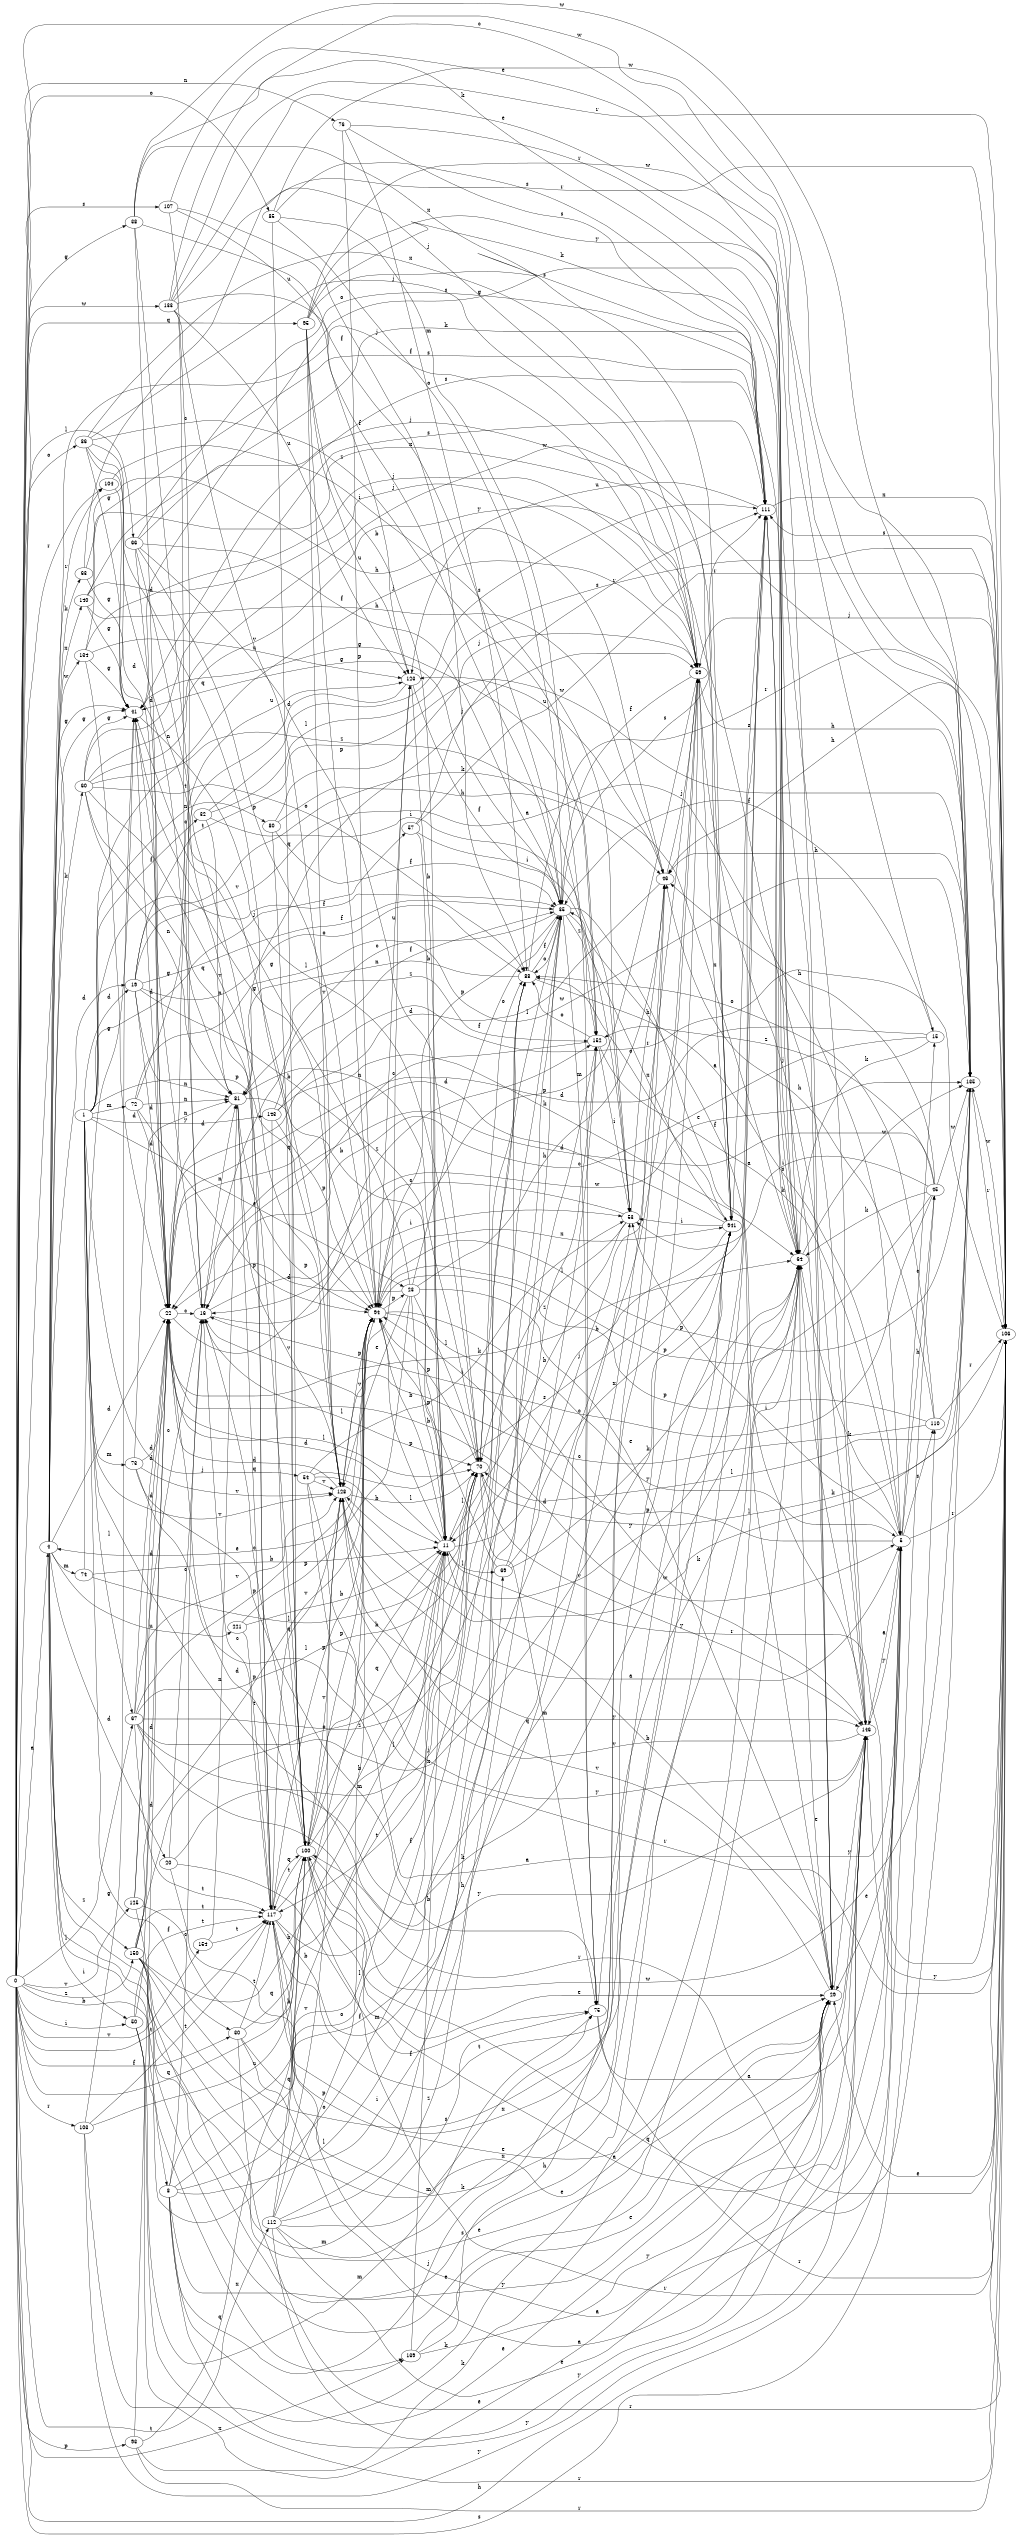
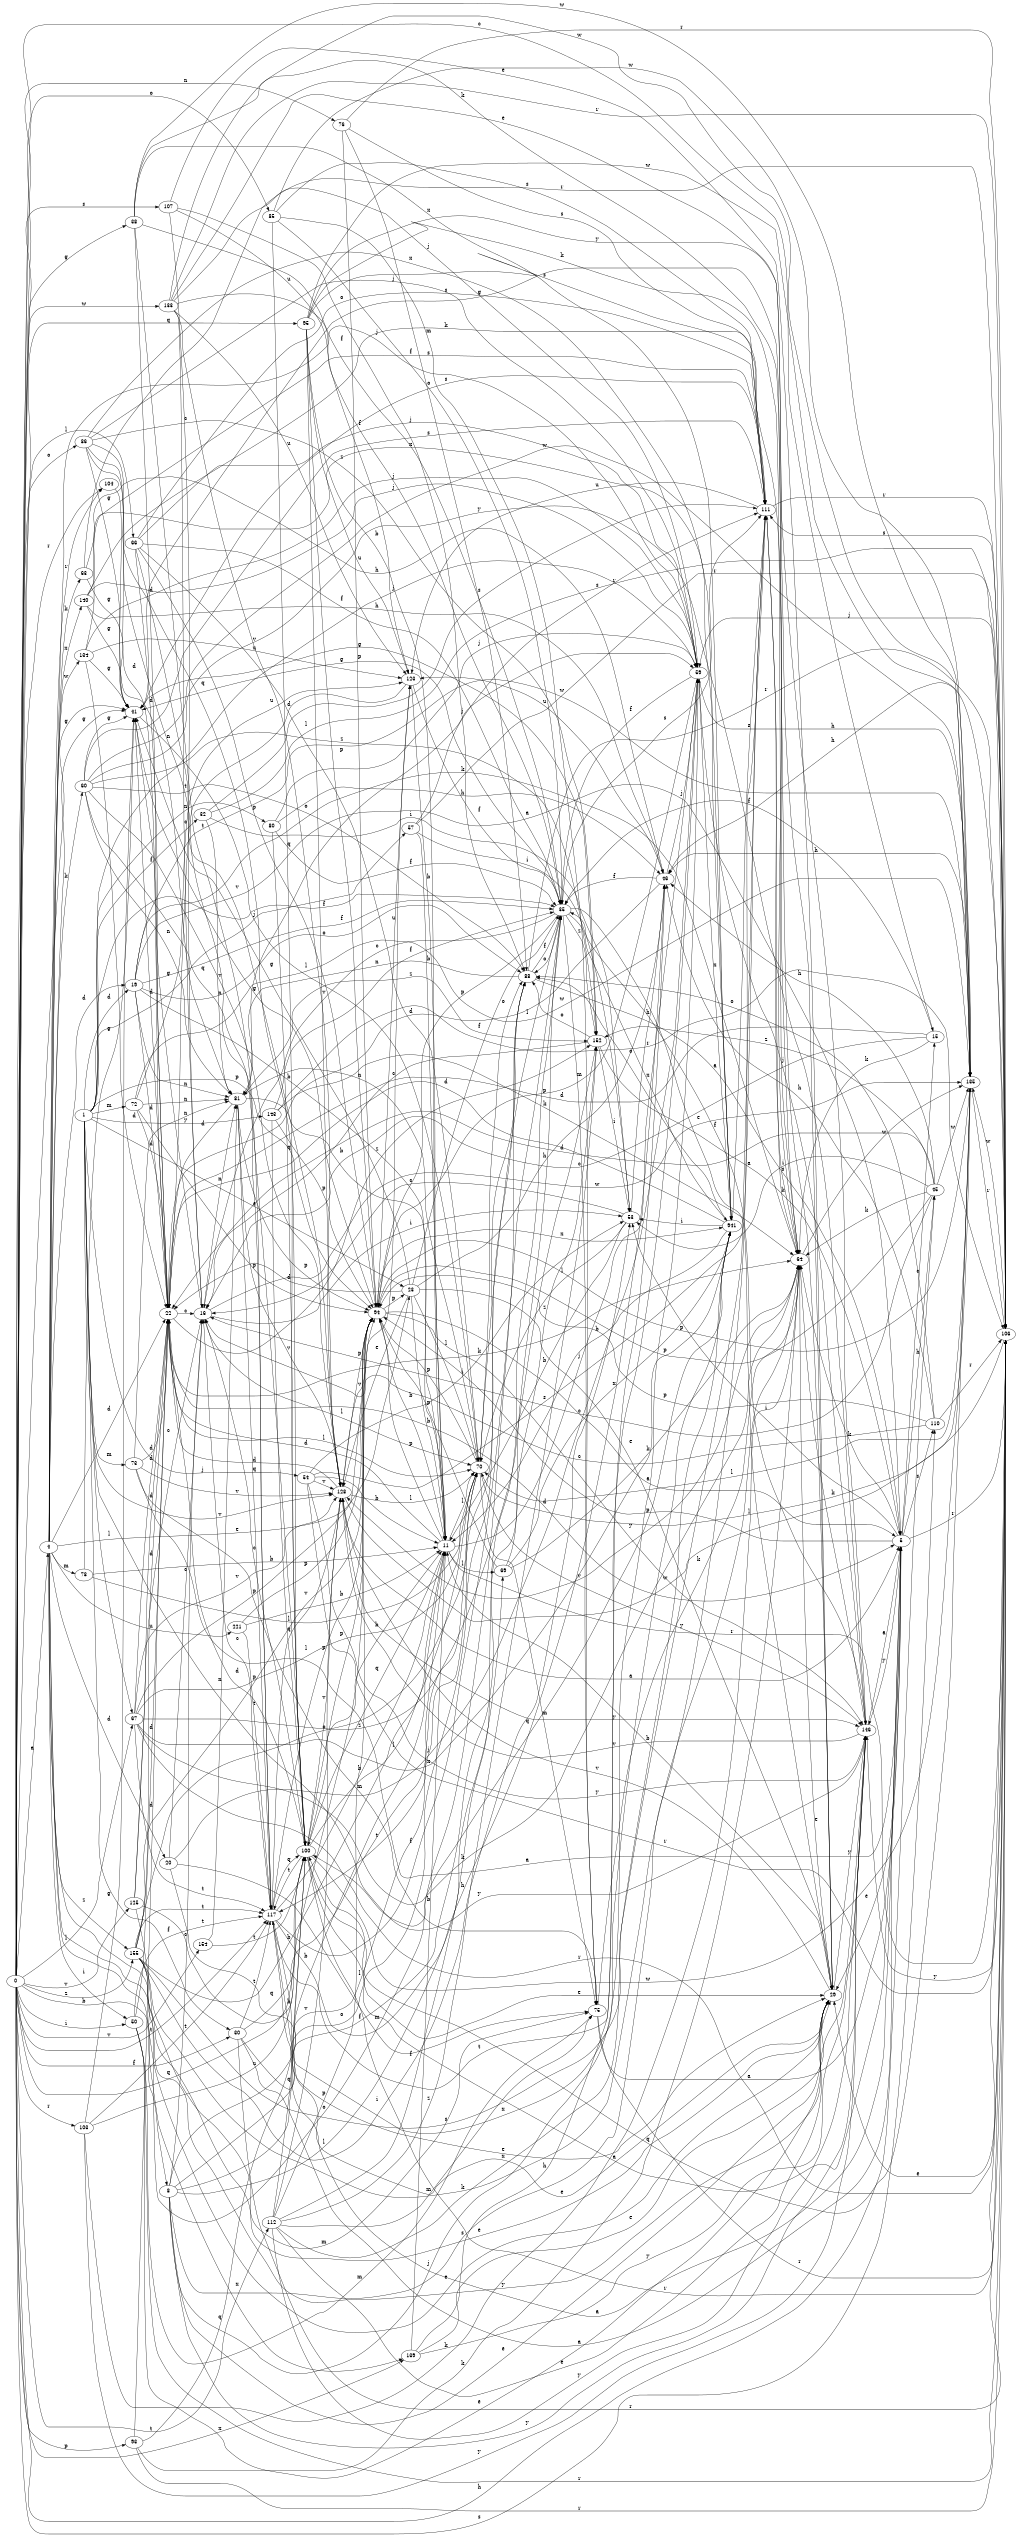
(771, 288) -> (1000, 345)
(884, 495) -> (884, 495)
(549, 687) -> none
none -> (608, 880)
(648, 1479) -> (648, 1479)
(326, 1537) -> (325, 1520)
(84, 1575) -> (84, 1575)
(239, 1936) -> (283, 1921)
(134, 1954) -> (134, 1954)
